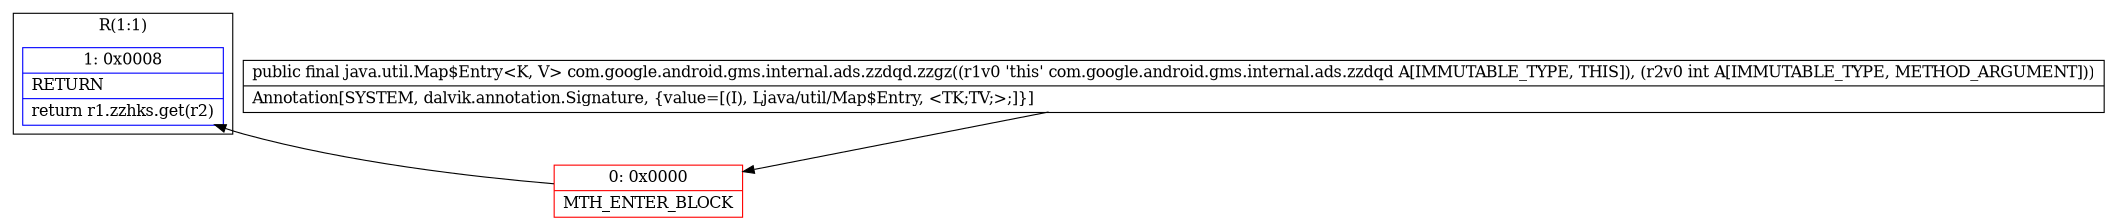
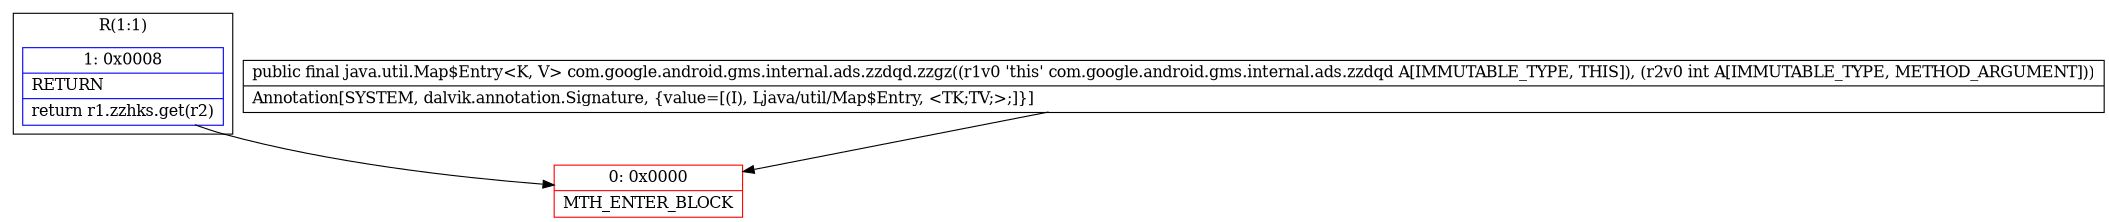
(388, 164) -> (367, 164)
